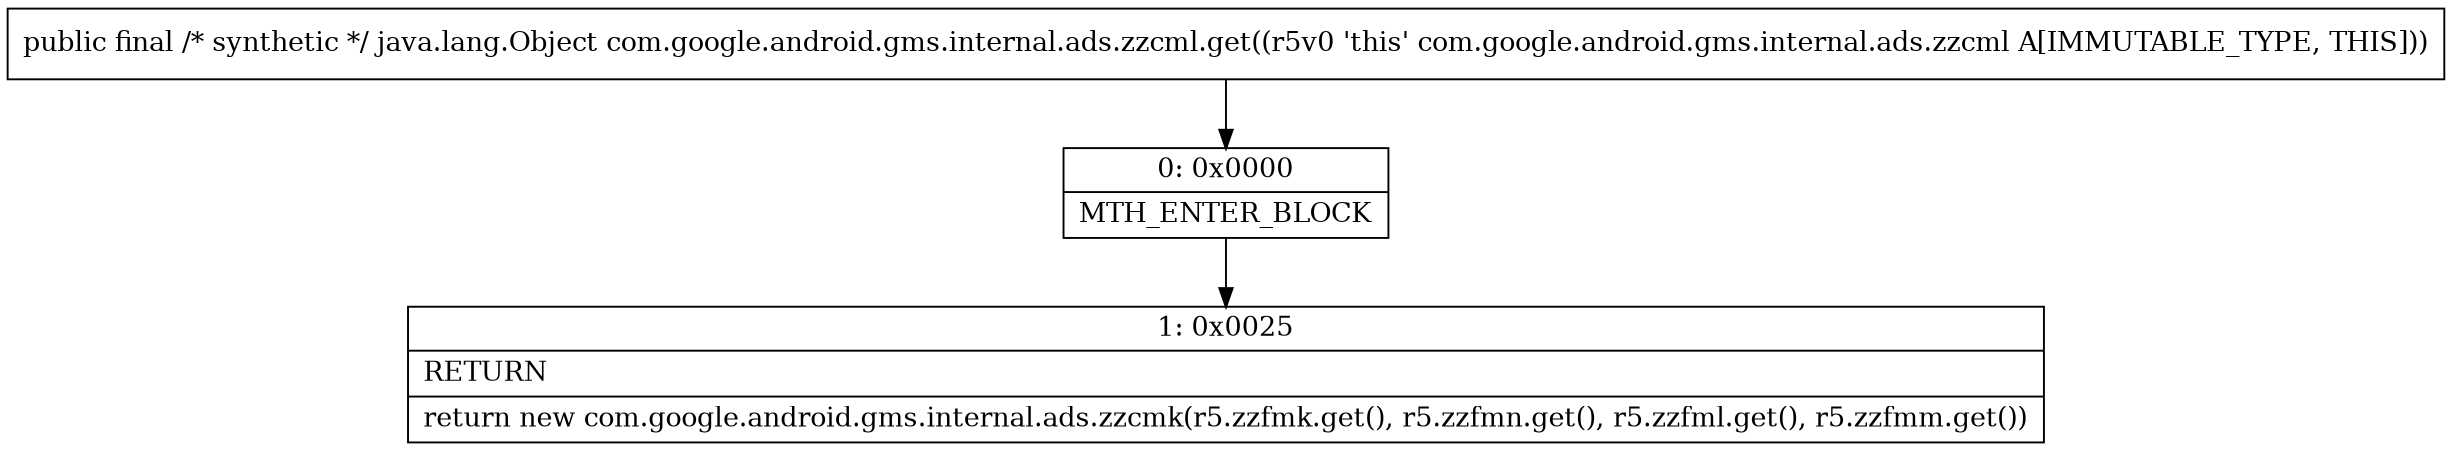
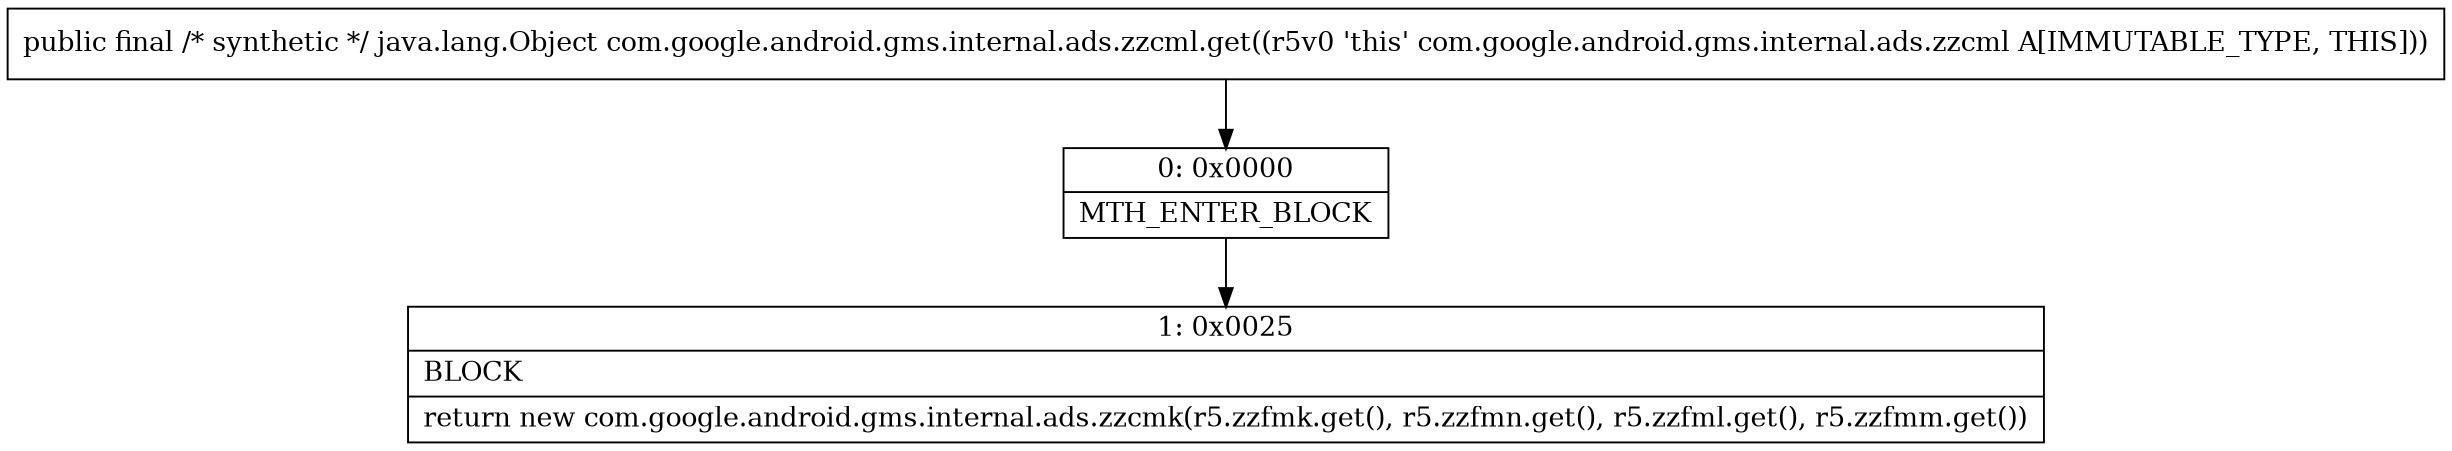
(485, 373) -> (473, 373)
